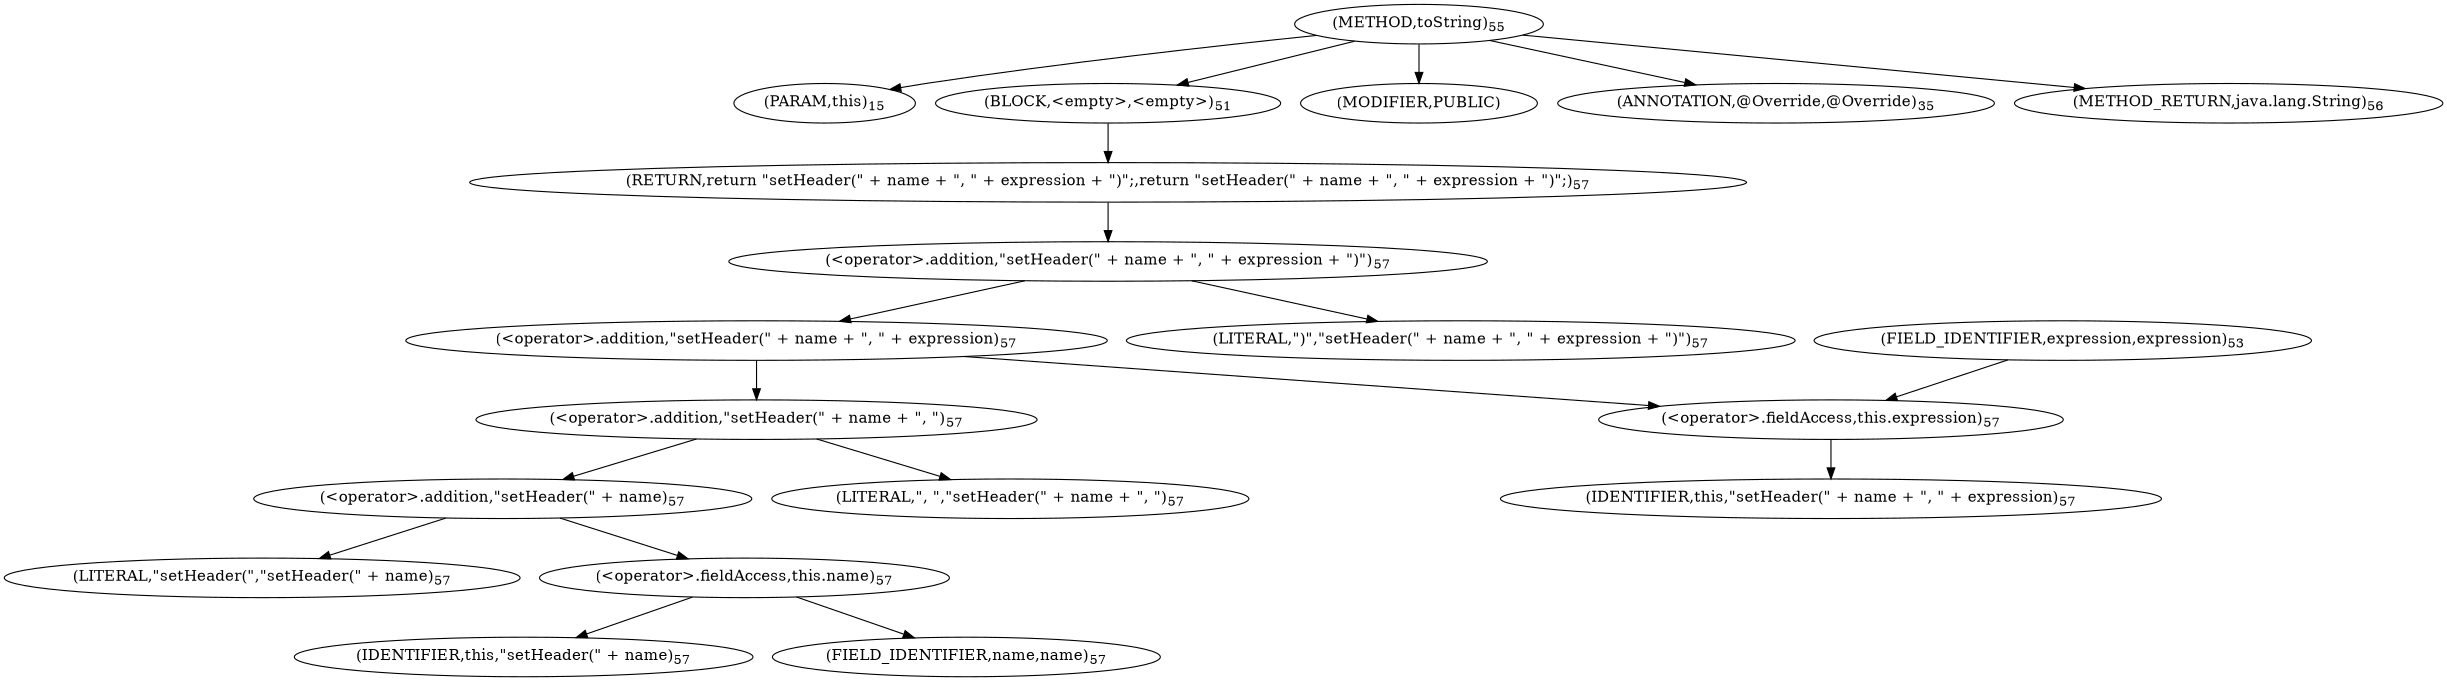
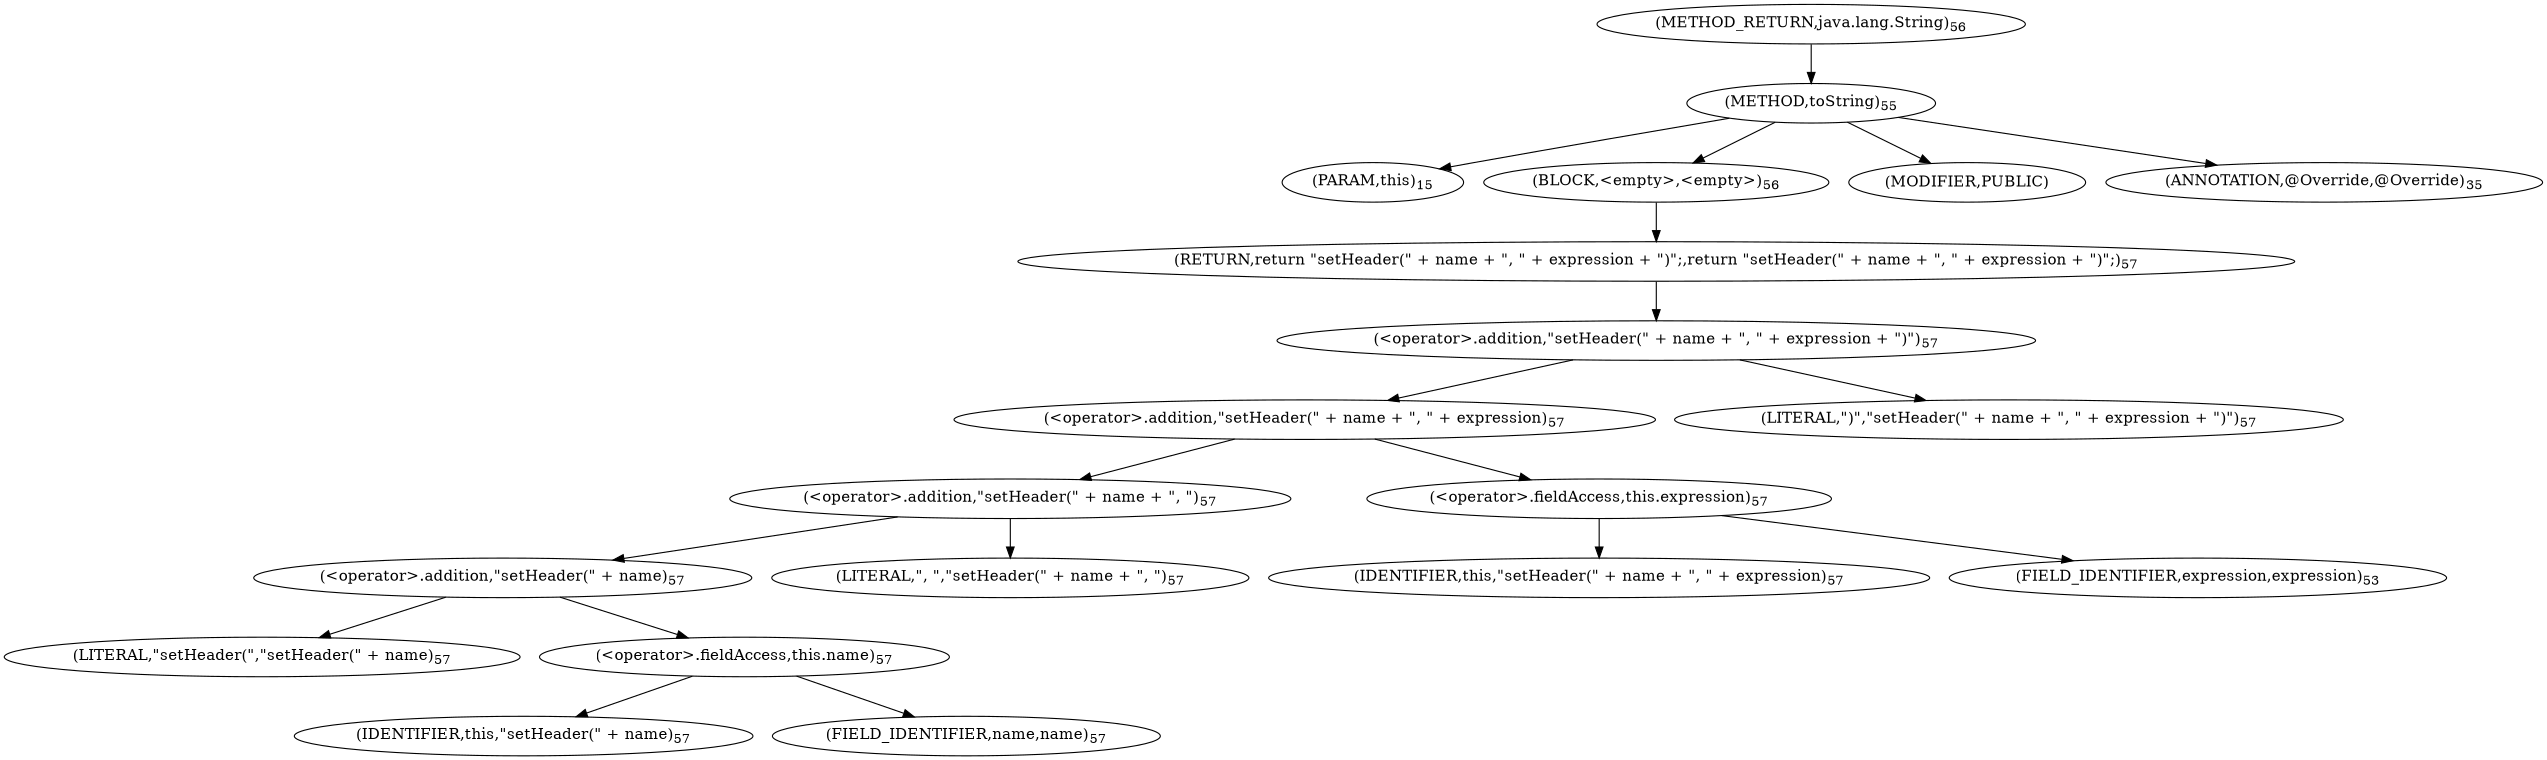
(1798, 61) -> (1811, 58)
(1223, 102) -> (1772, 181)
(1952, 378) -> (1892, 537)
